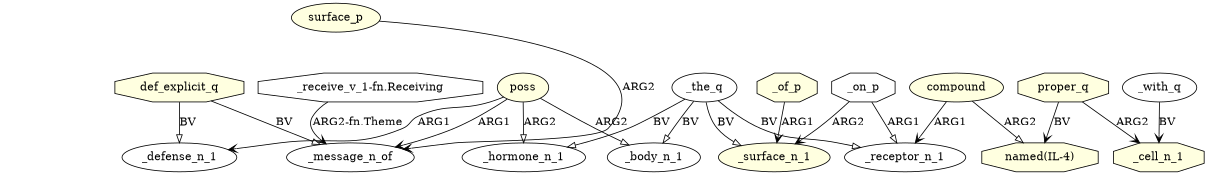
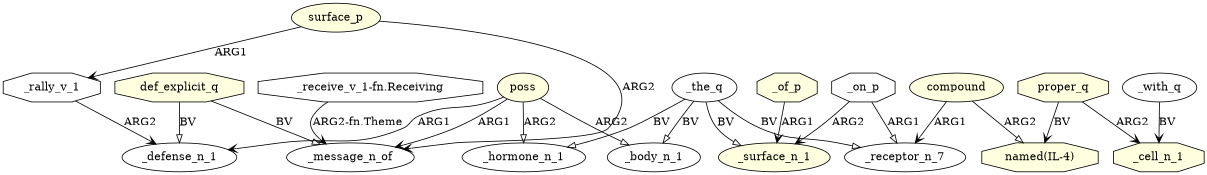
none -> (52, 88)
(905, 157) -> (905, 157)
